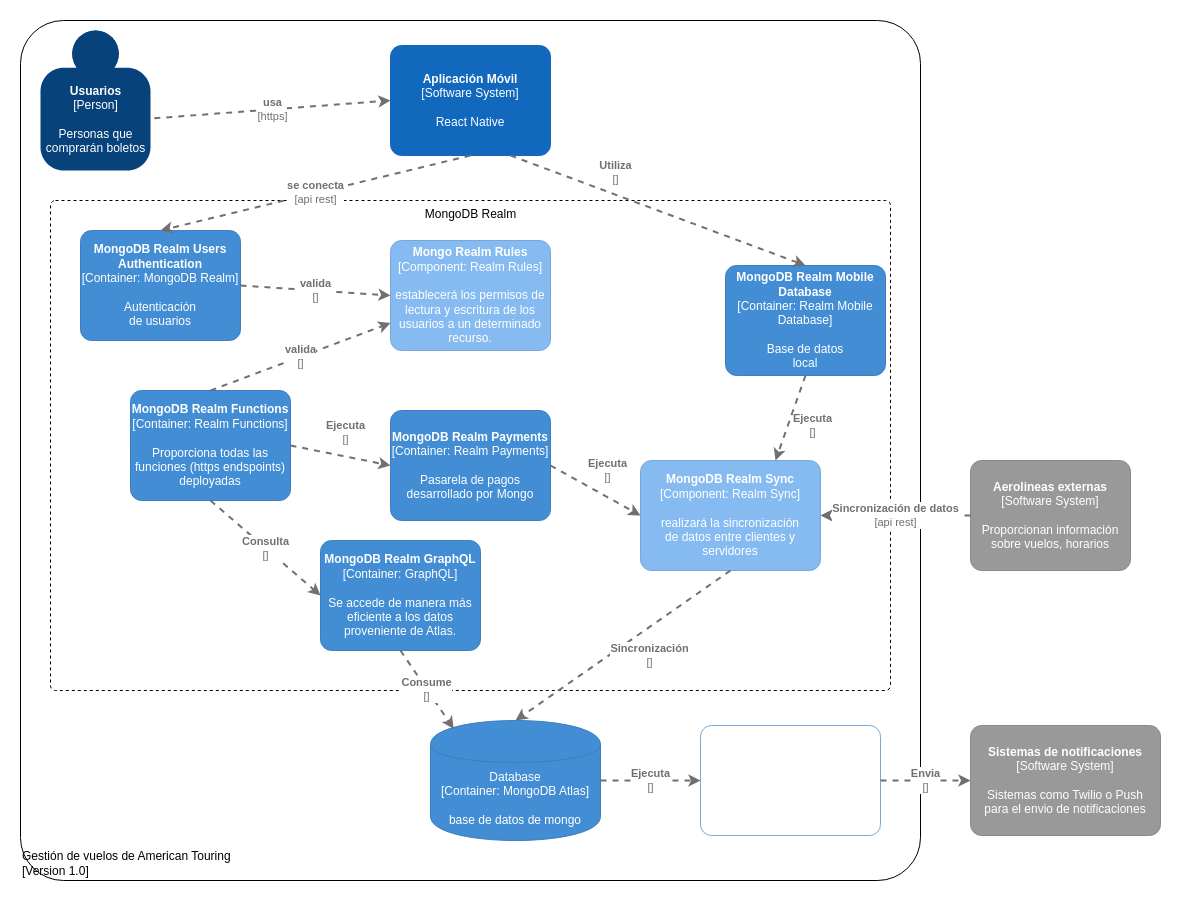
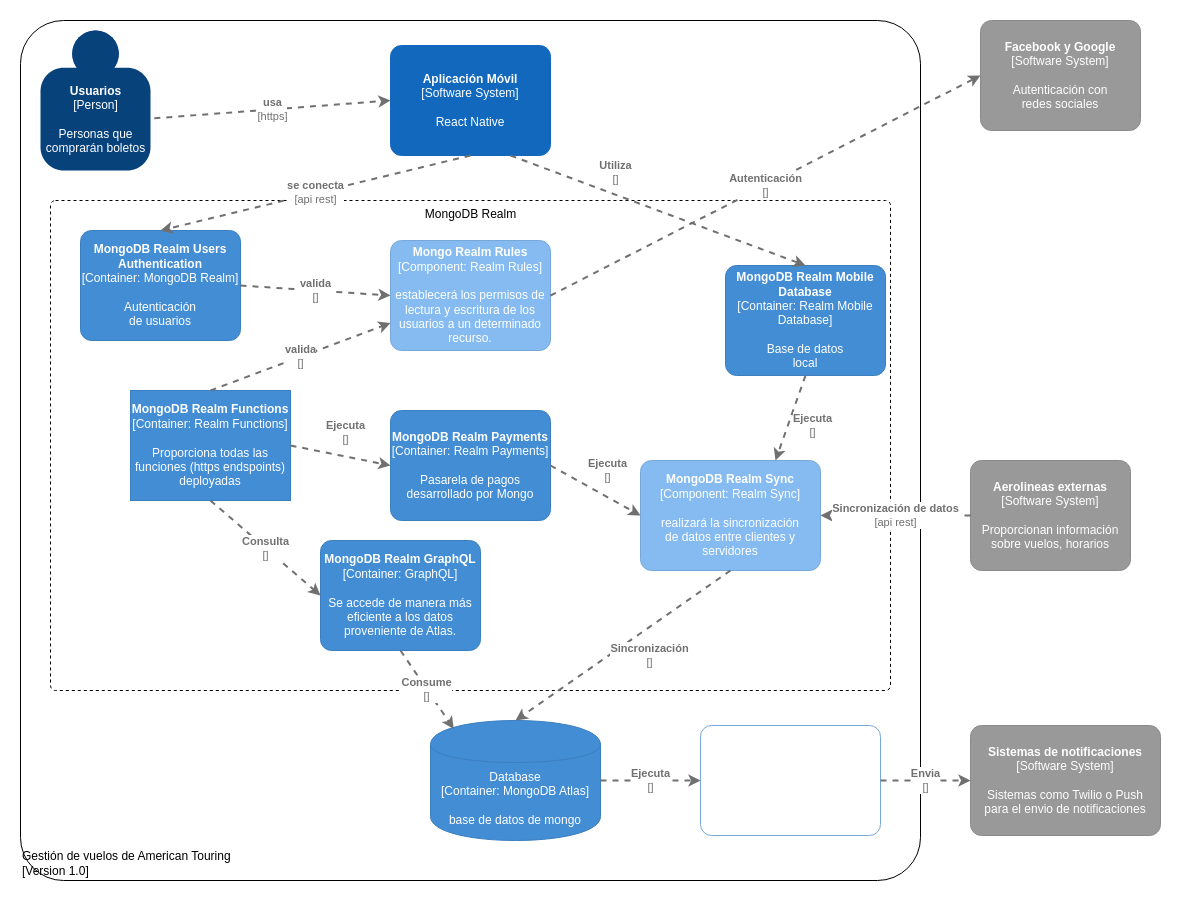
none -> (1061, 76)
none -> (867, 134)
(211, 446) -> (211, 446)
